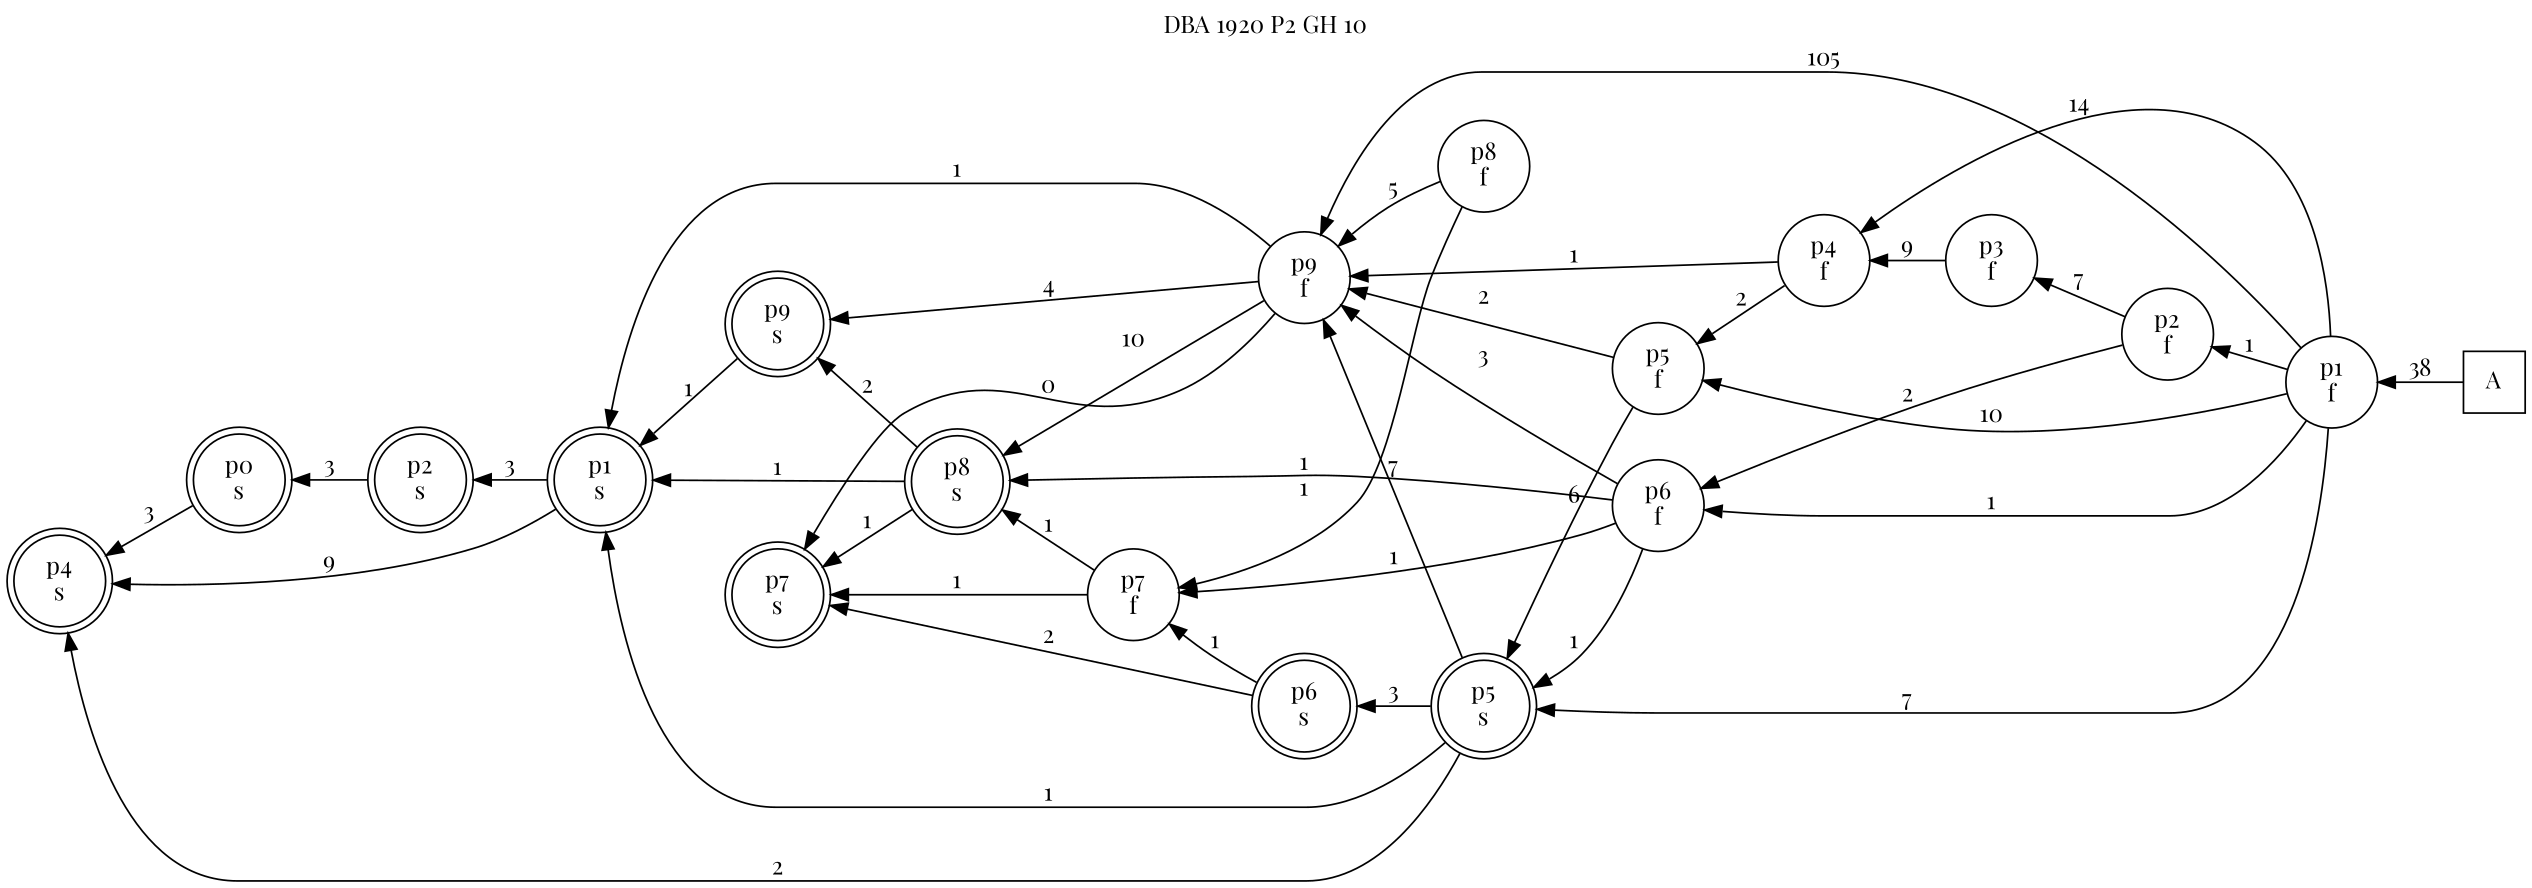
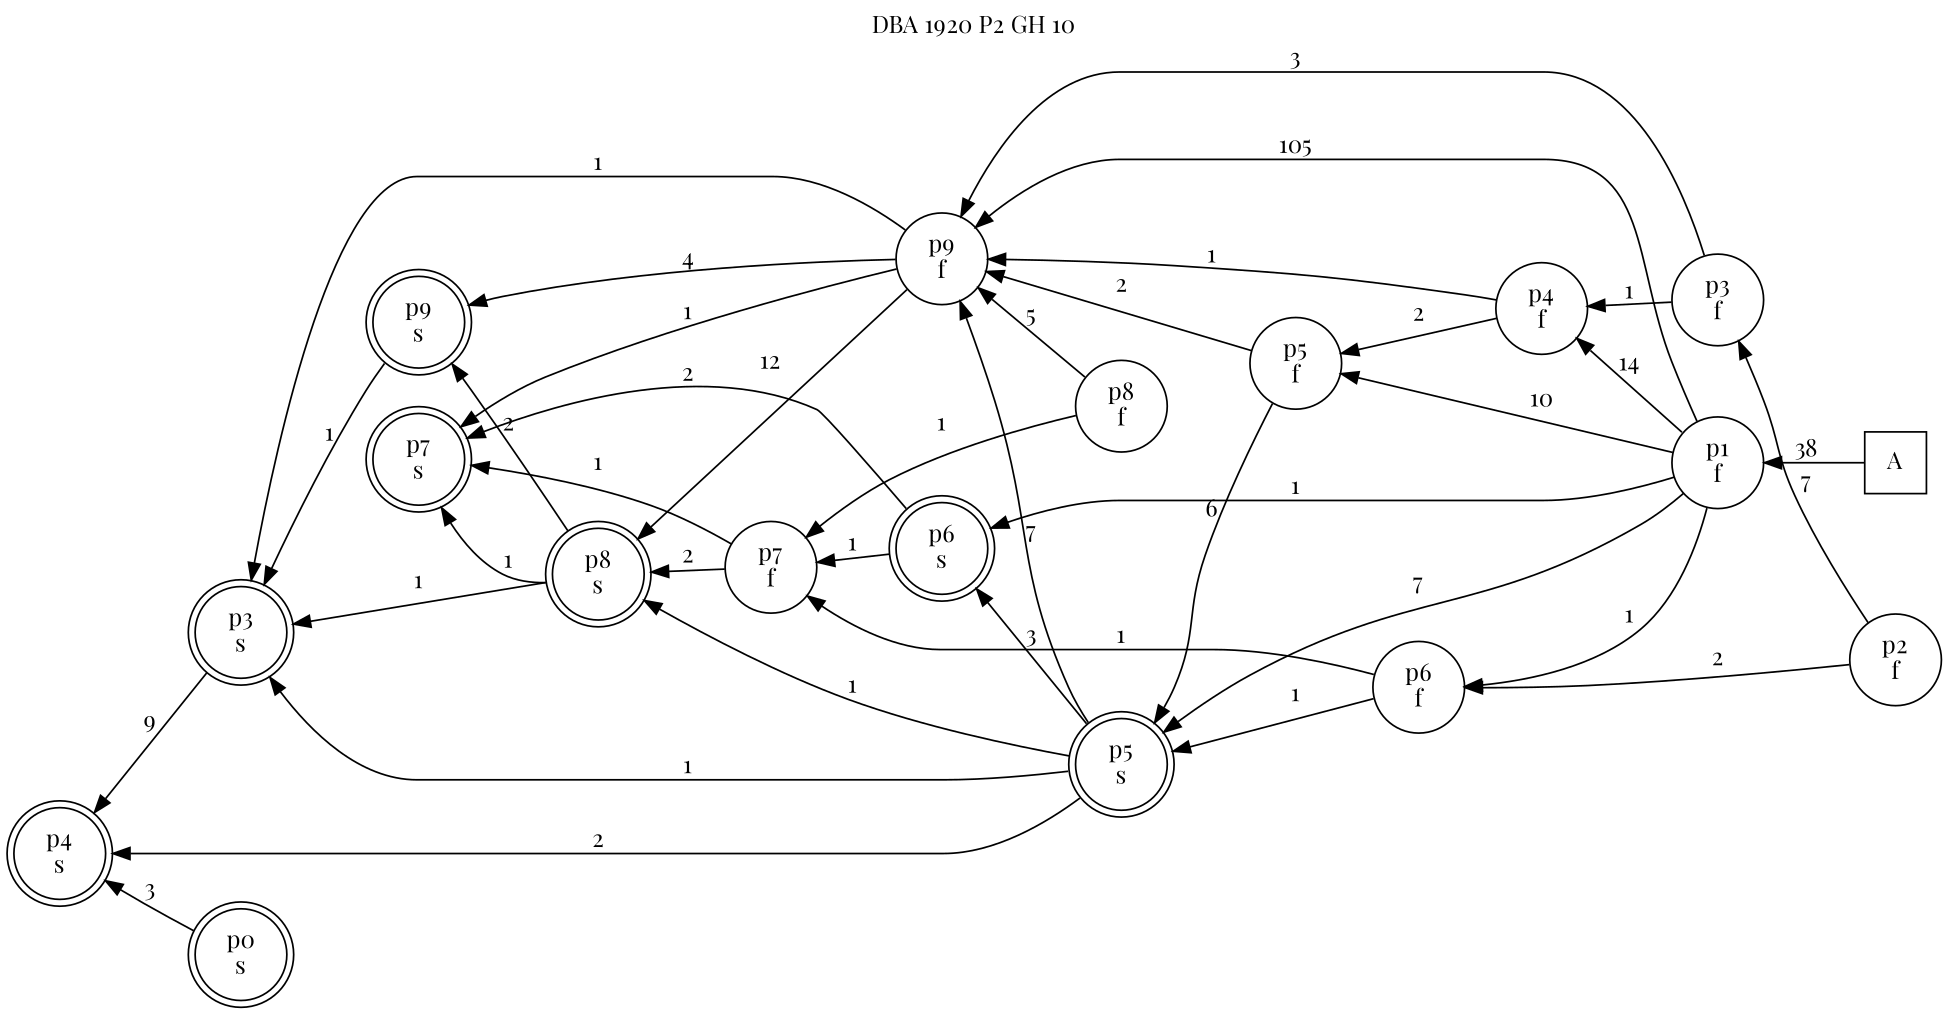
(1908, 248) -> (1630, 292)
(1133, 340) -> (771, 362)
(2258, 361) -> (1341, 500)
(1049, 386) -> (688, 313)
(1484, 404) -> (1357, 72)
(1321, 475) -> (857, 702)
(421, 480) -> none
(600, 480) -> (241, 632)
(1049, 525) -> (688, 556)
